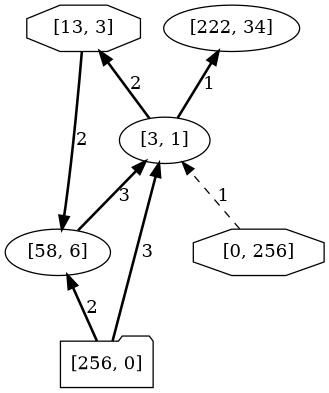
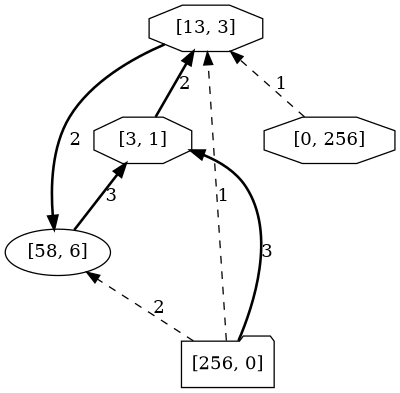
(232, 28) -> none
(165, 140) -> (143, 140)
(215, 200) -> (273, 89)
none -> (217, 203)
(85, 314) -> (145, 310)
